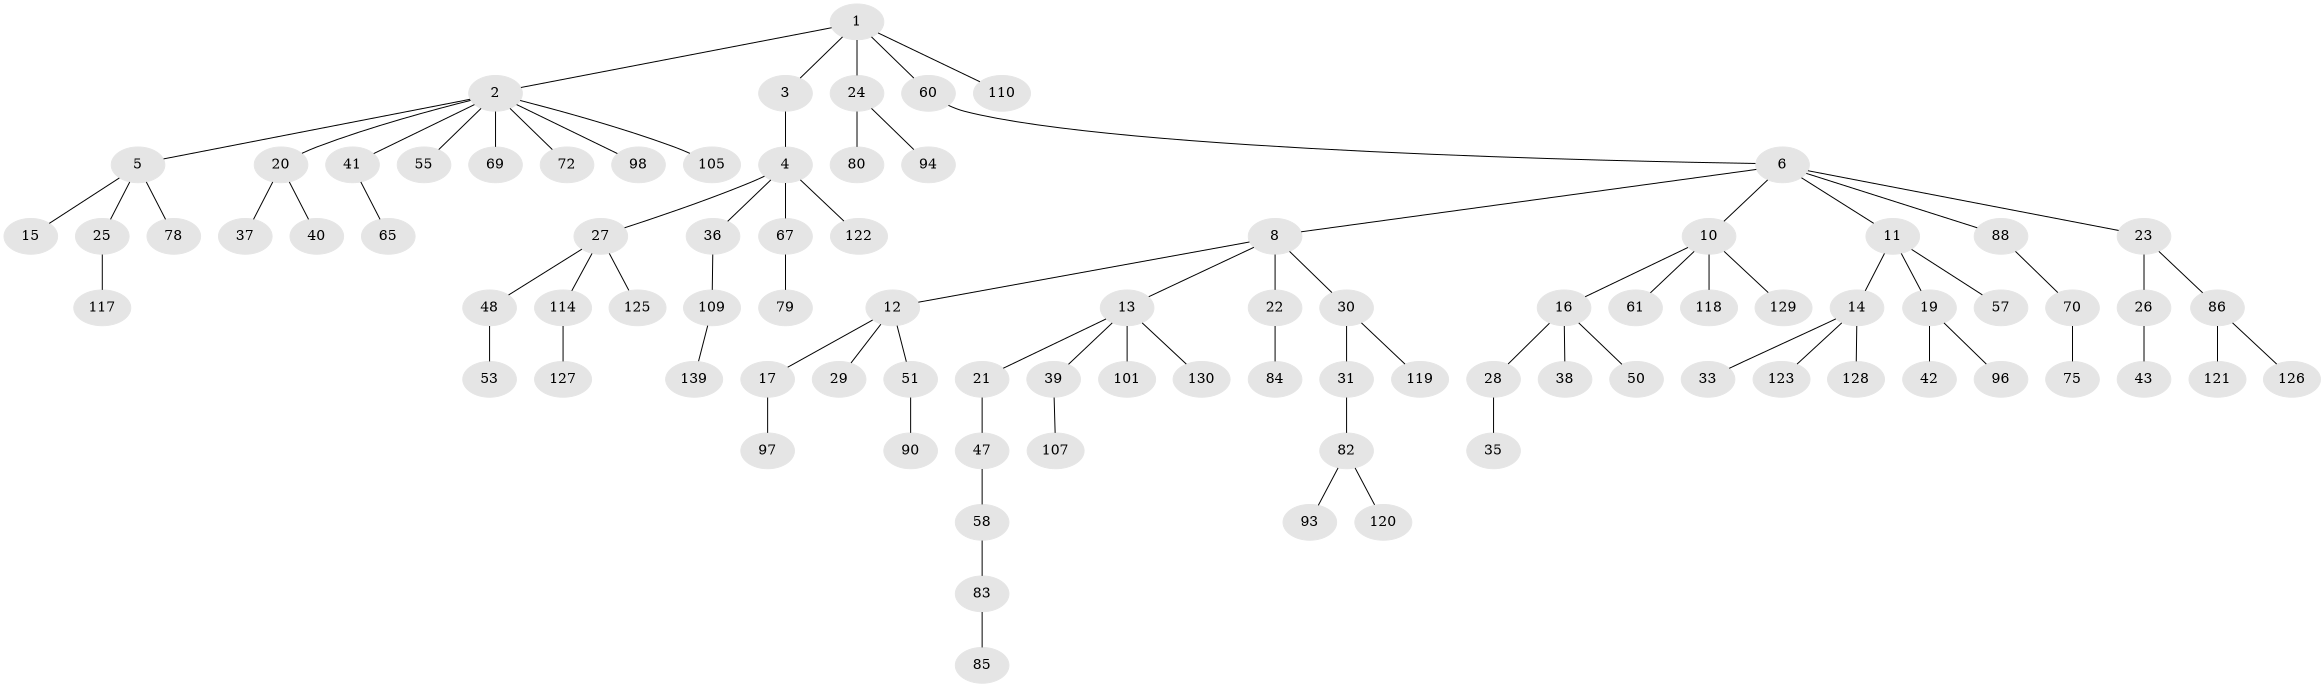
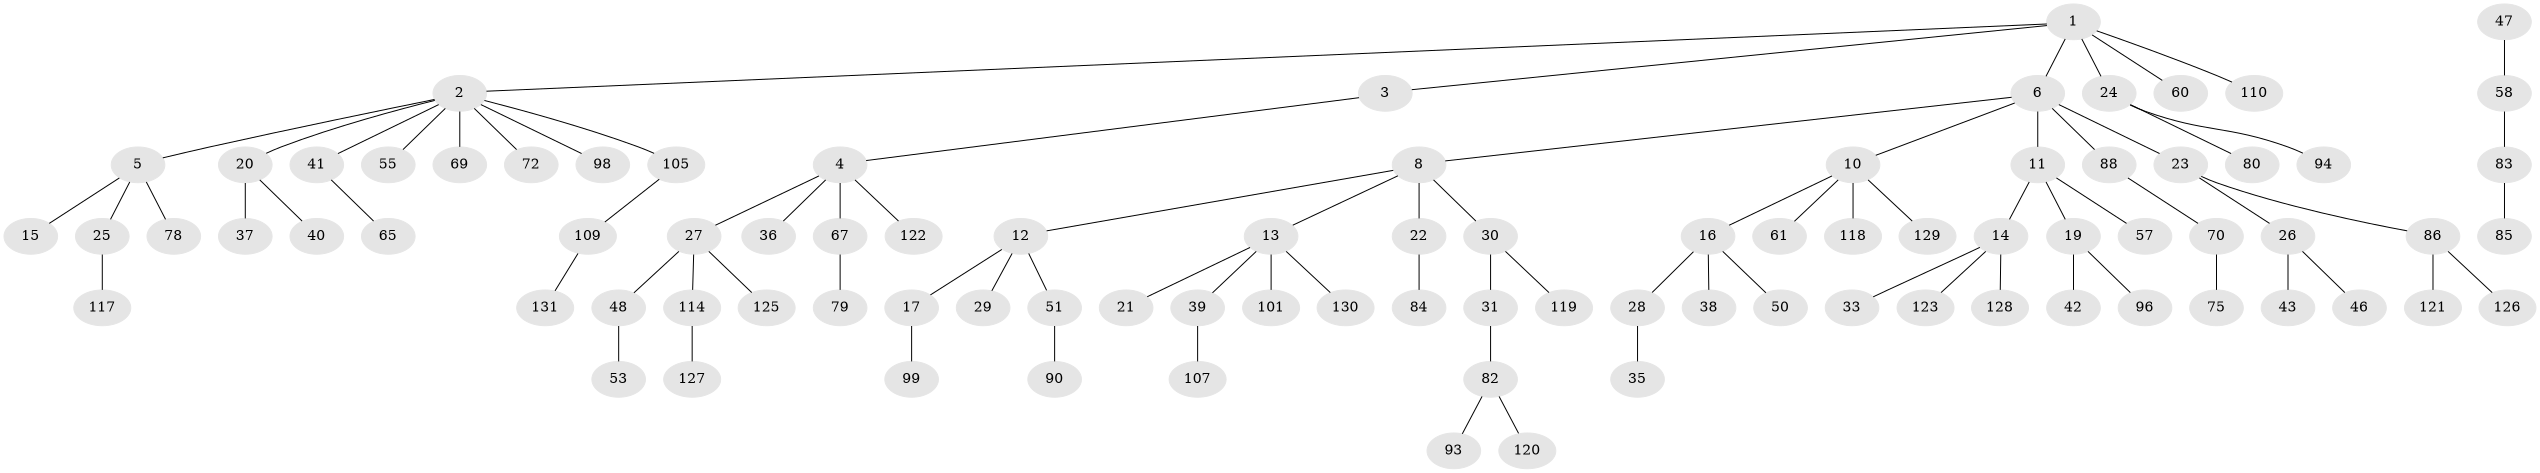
(1350, 150) -> (2056, 58)
(713, 272) -> (632, 201)
none -> (2360, 308)
(694, 379) -> (545, 308)
(982, 415) -> none
(768, 451) -> (912, 379)
